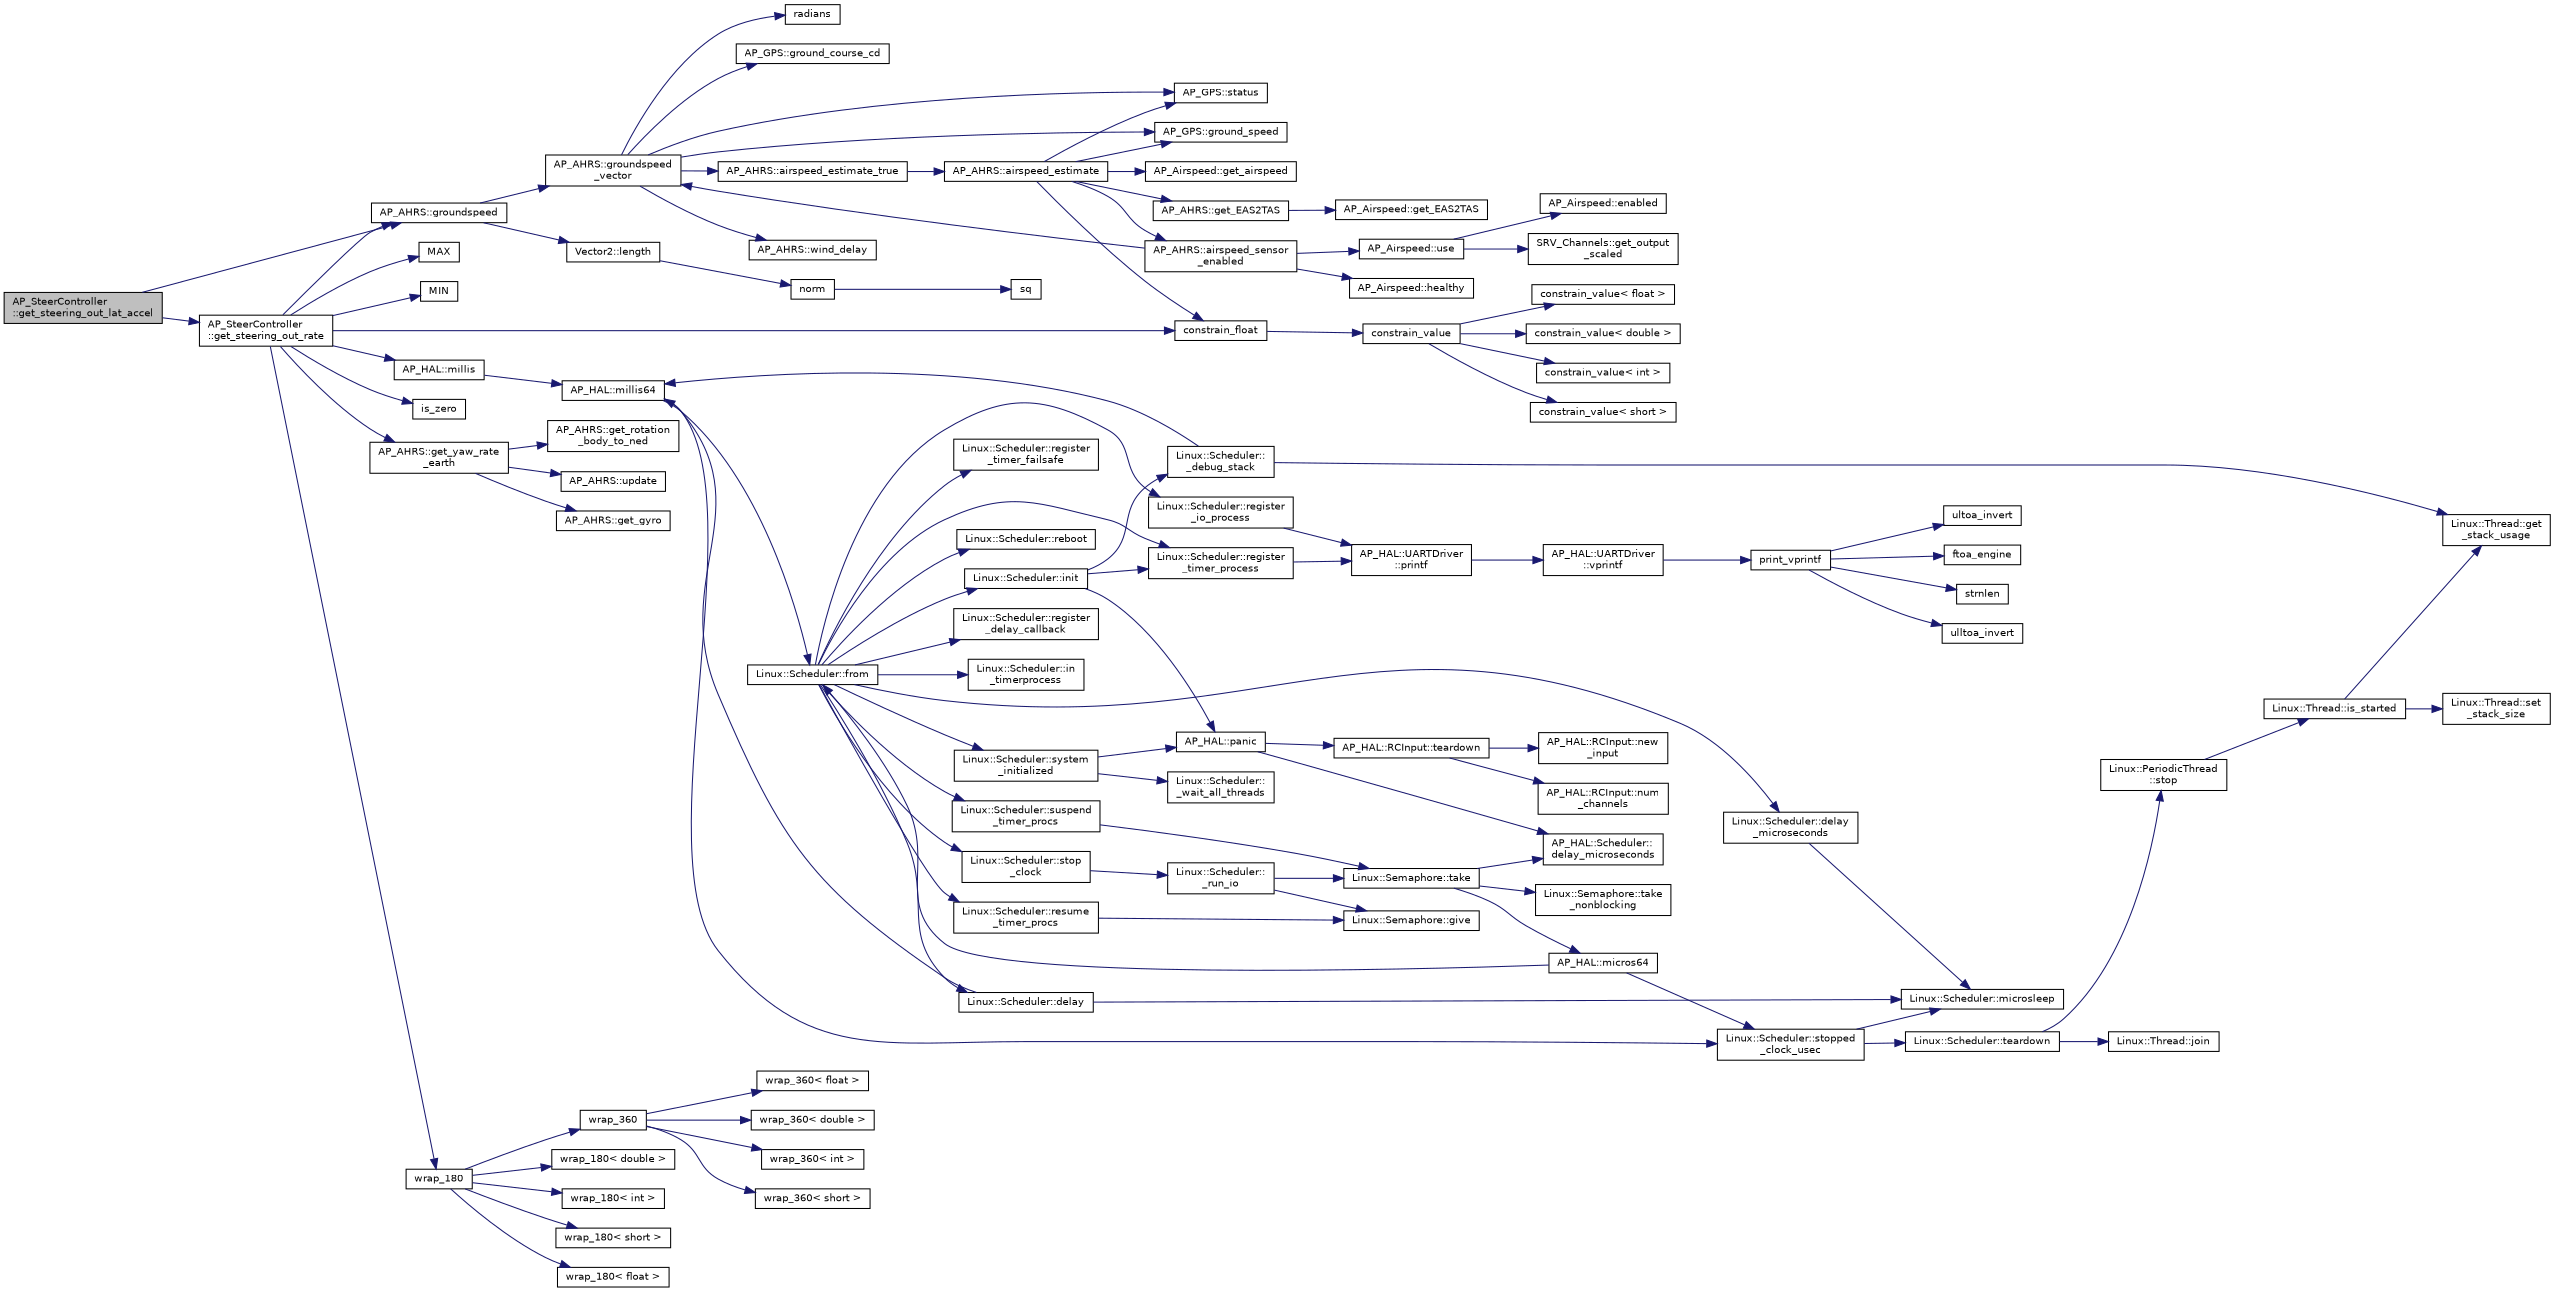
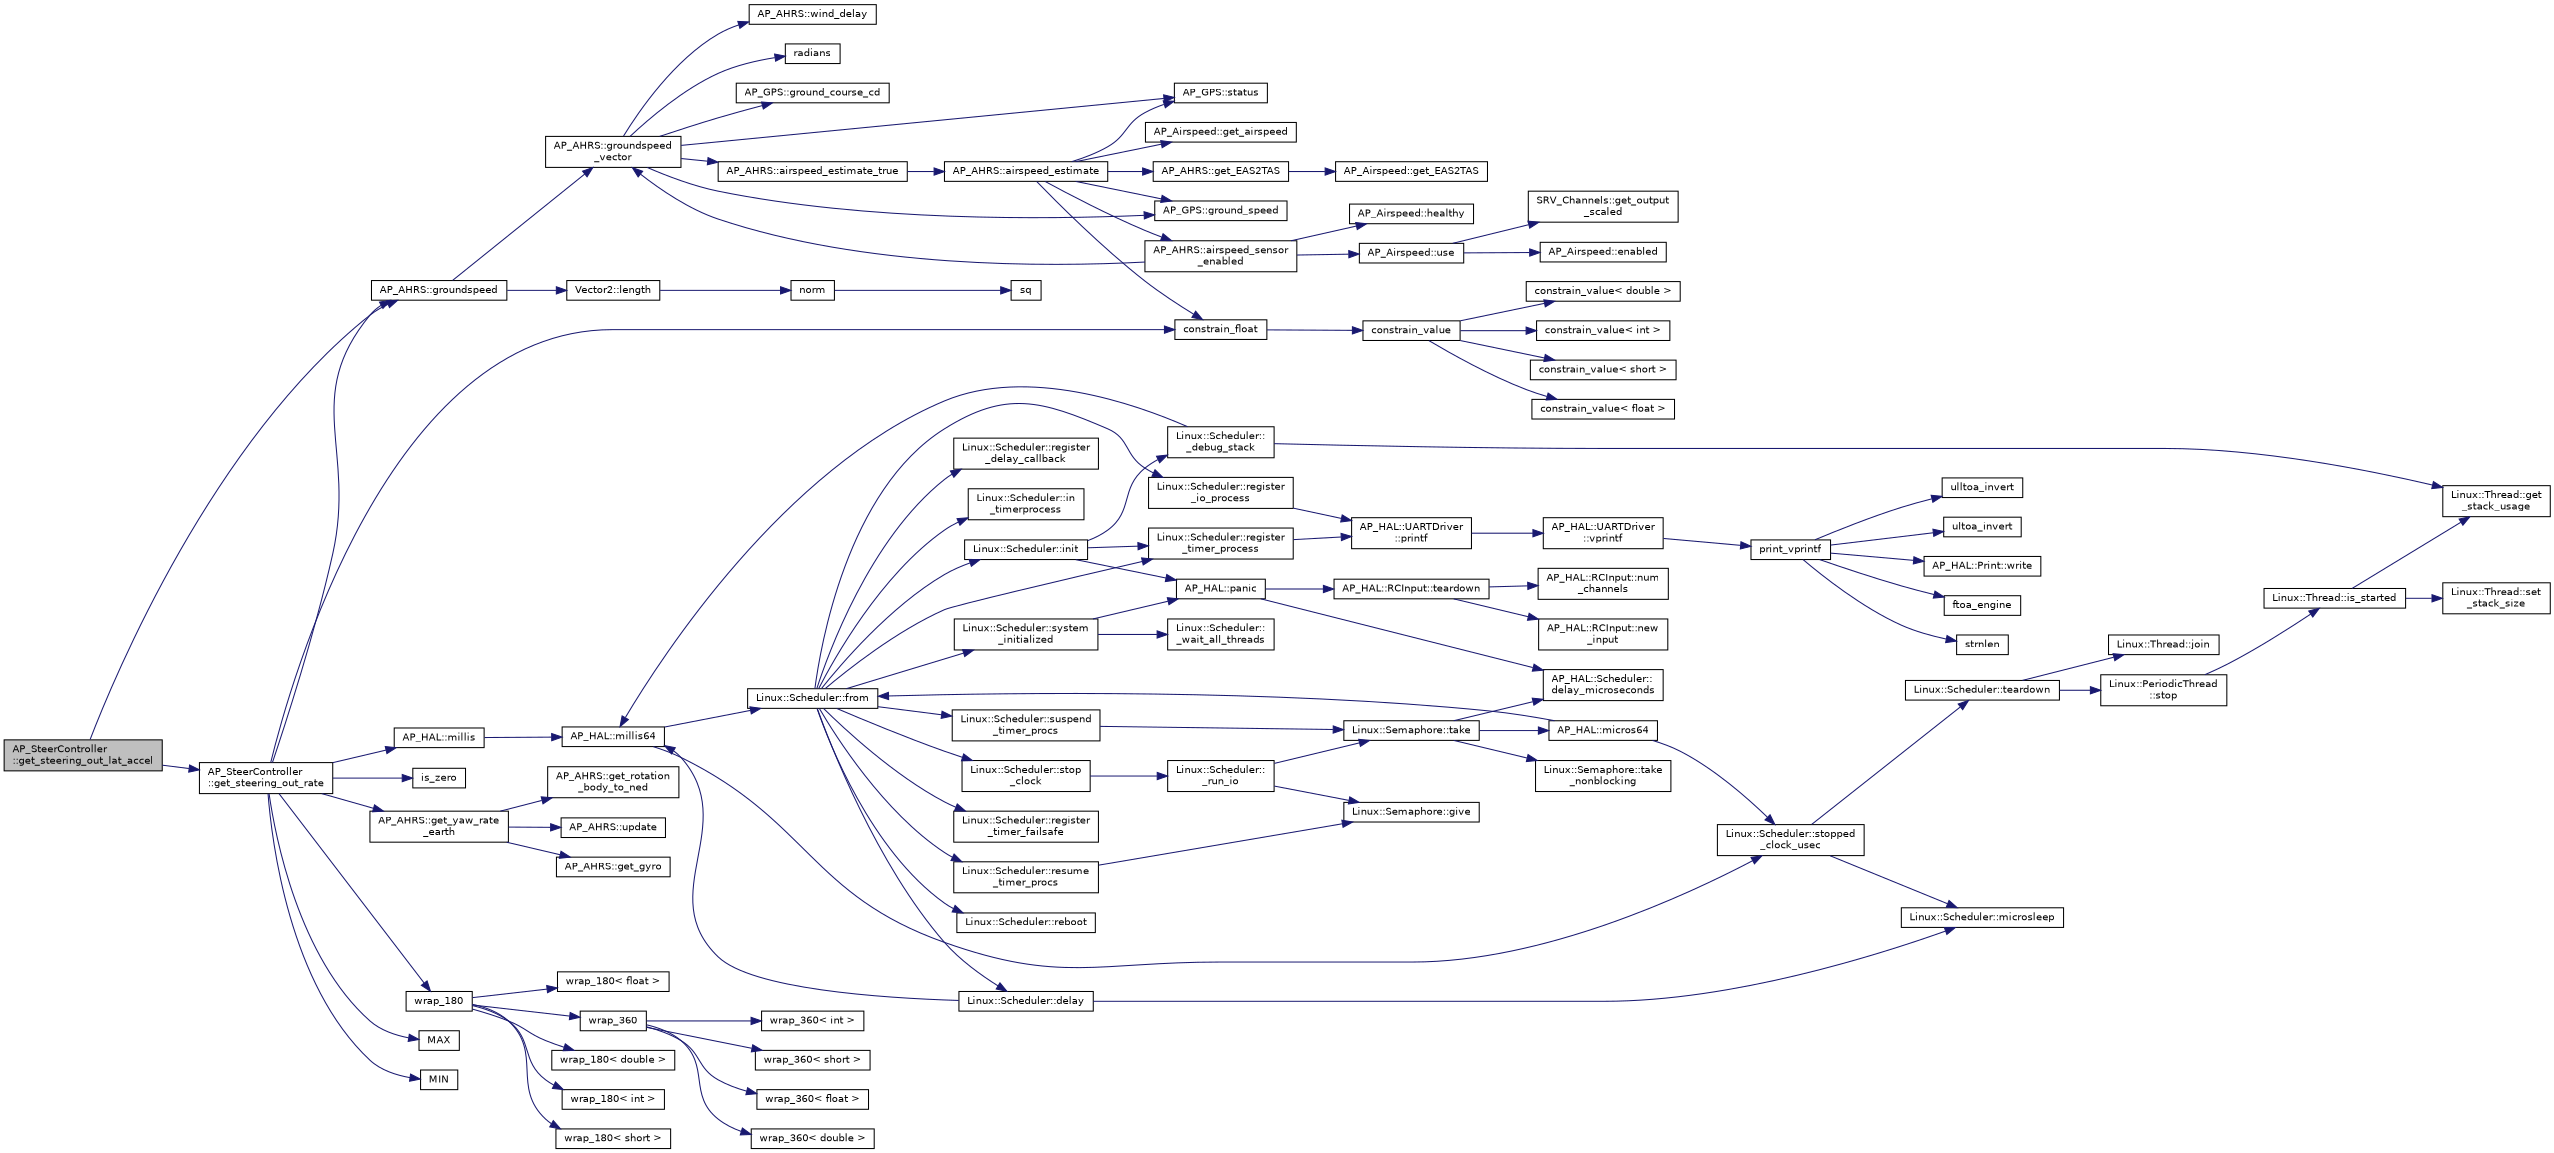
none -> (1982, 566)
(1791, 828) -> none
